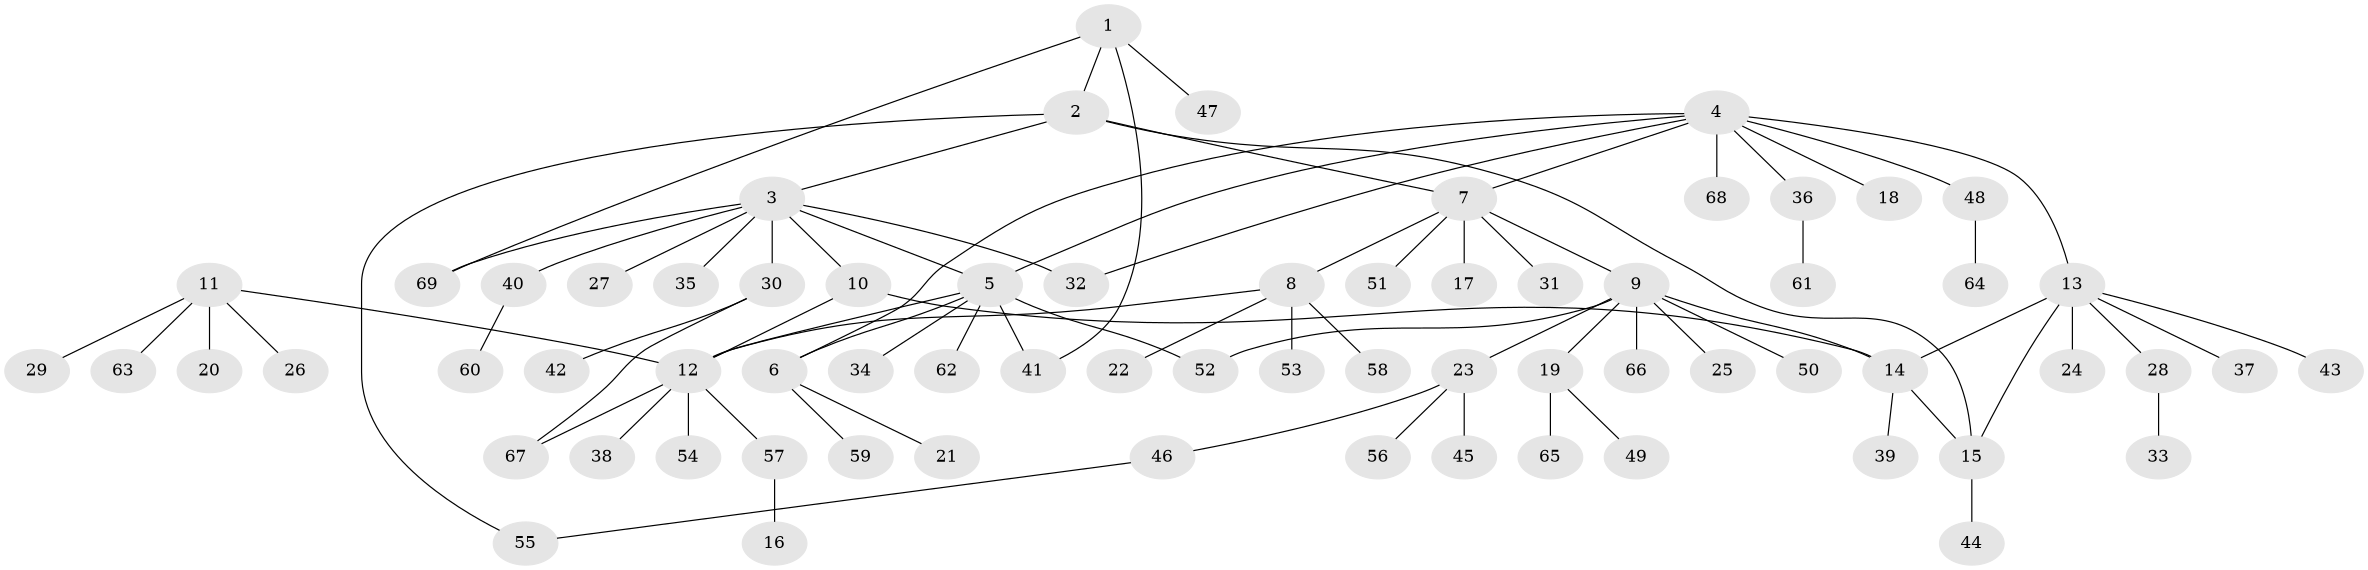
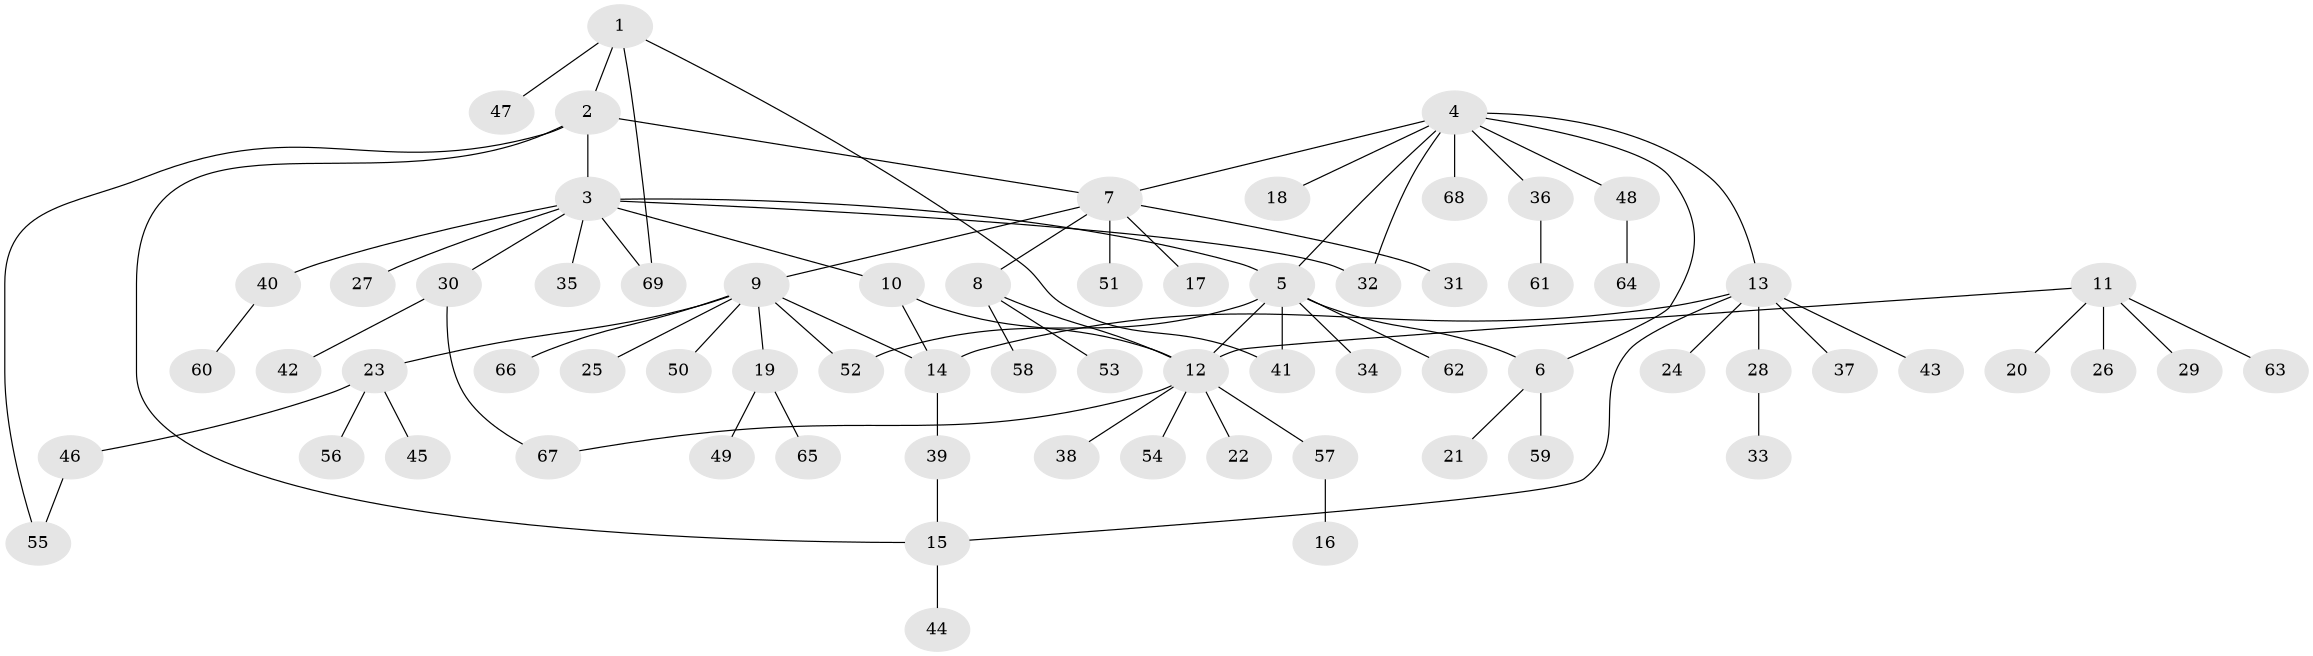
(1200, 331) -> (1218, 414)
(1934, 414) -> (937, 501)
